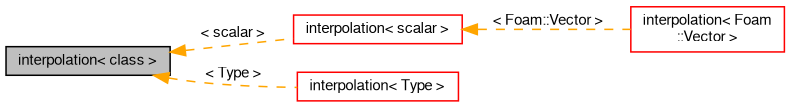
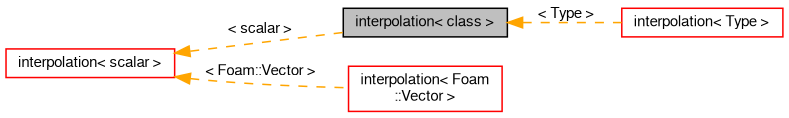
(239, 44) -> (267, 42)
